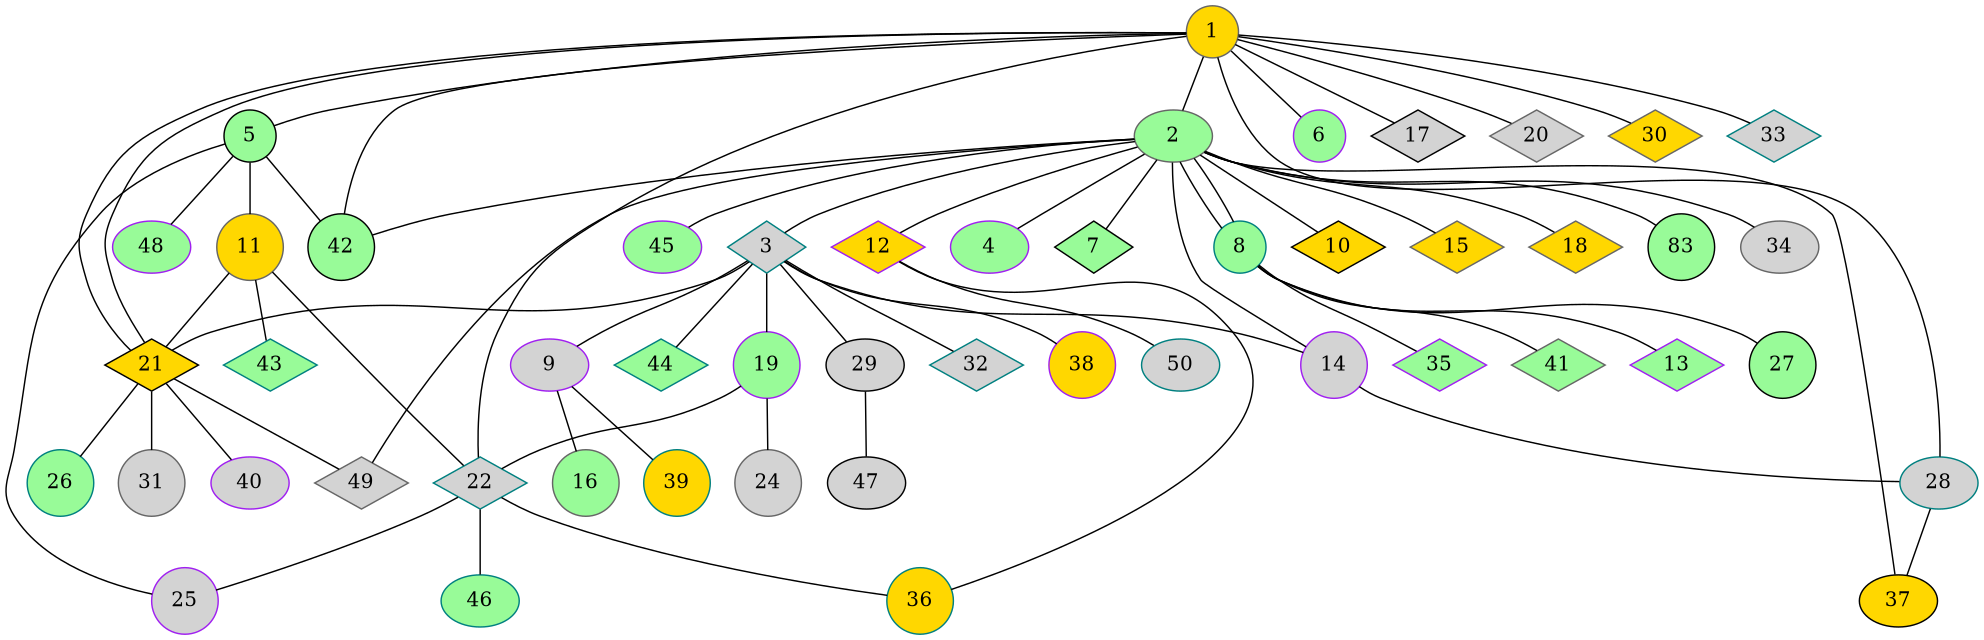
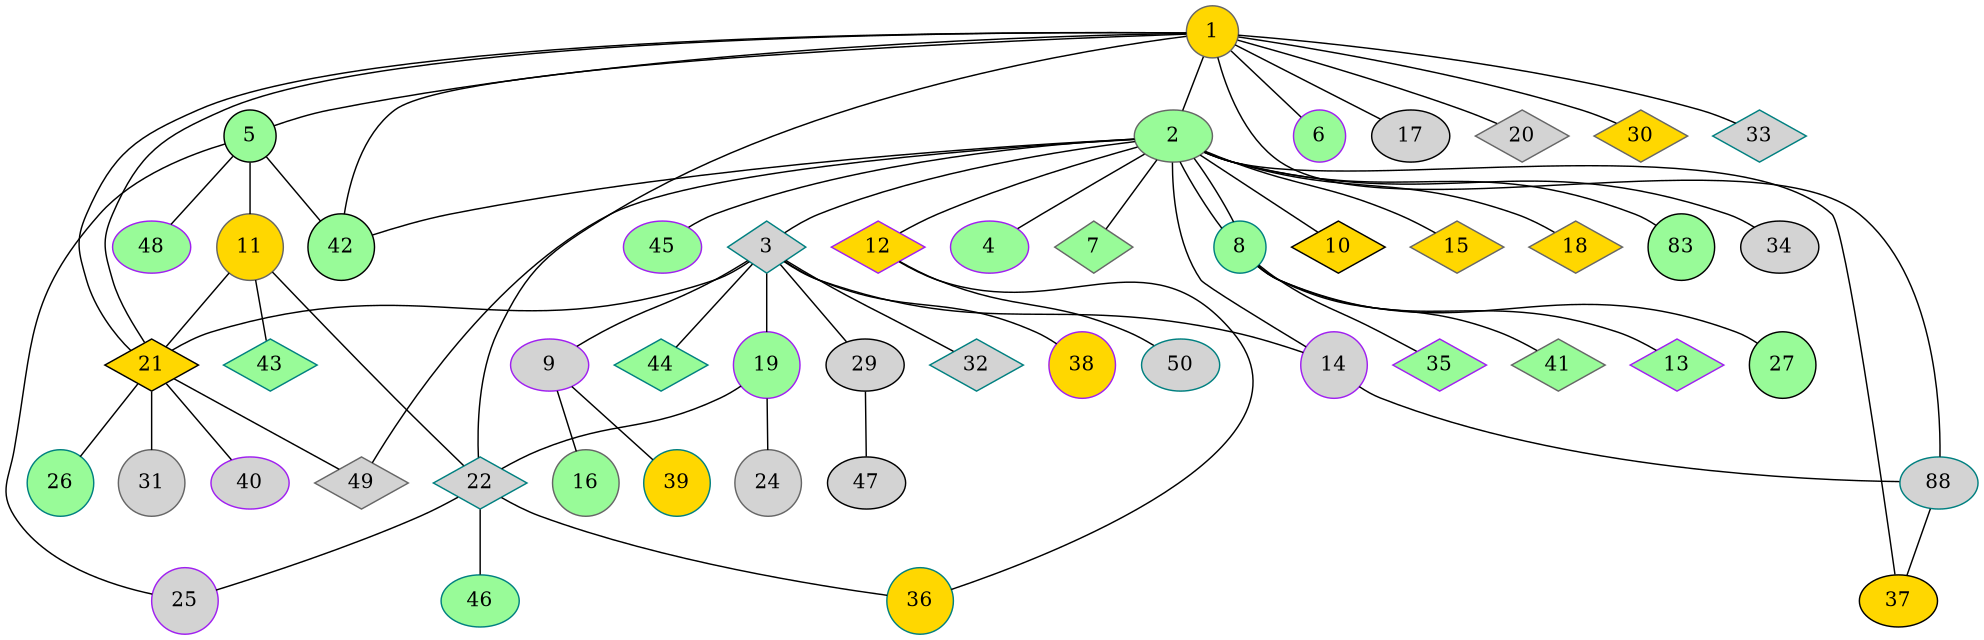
(1418, 136) -> (1411, 136)
(1094, 247) -> (1094, 247)
(1780, 247) -> (1780, 247)
(1939, 483) -> (1939, 483)
